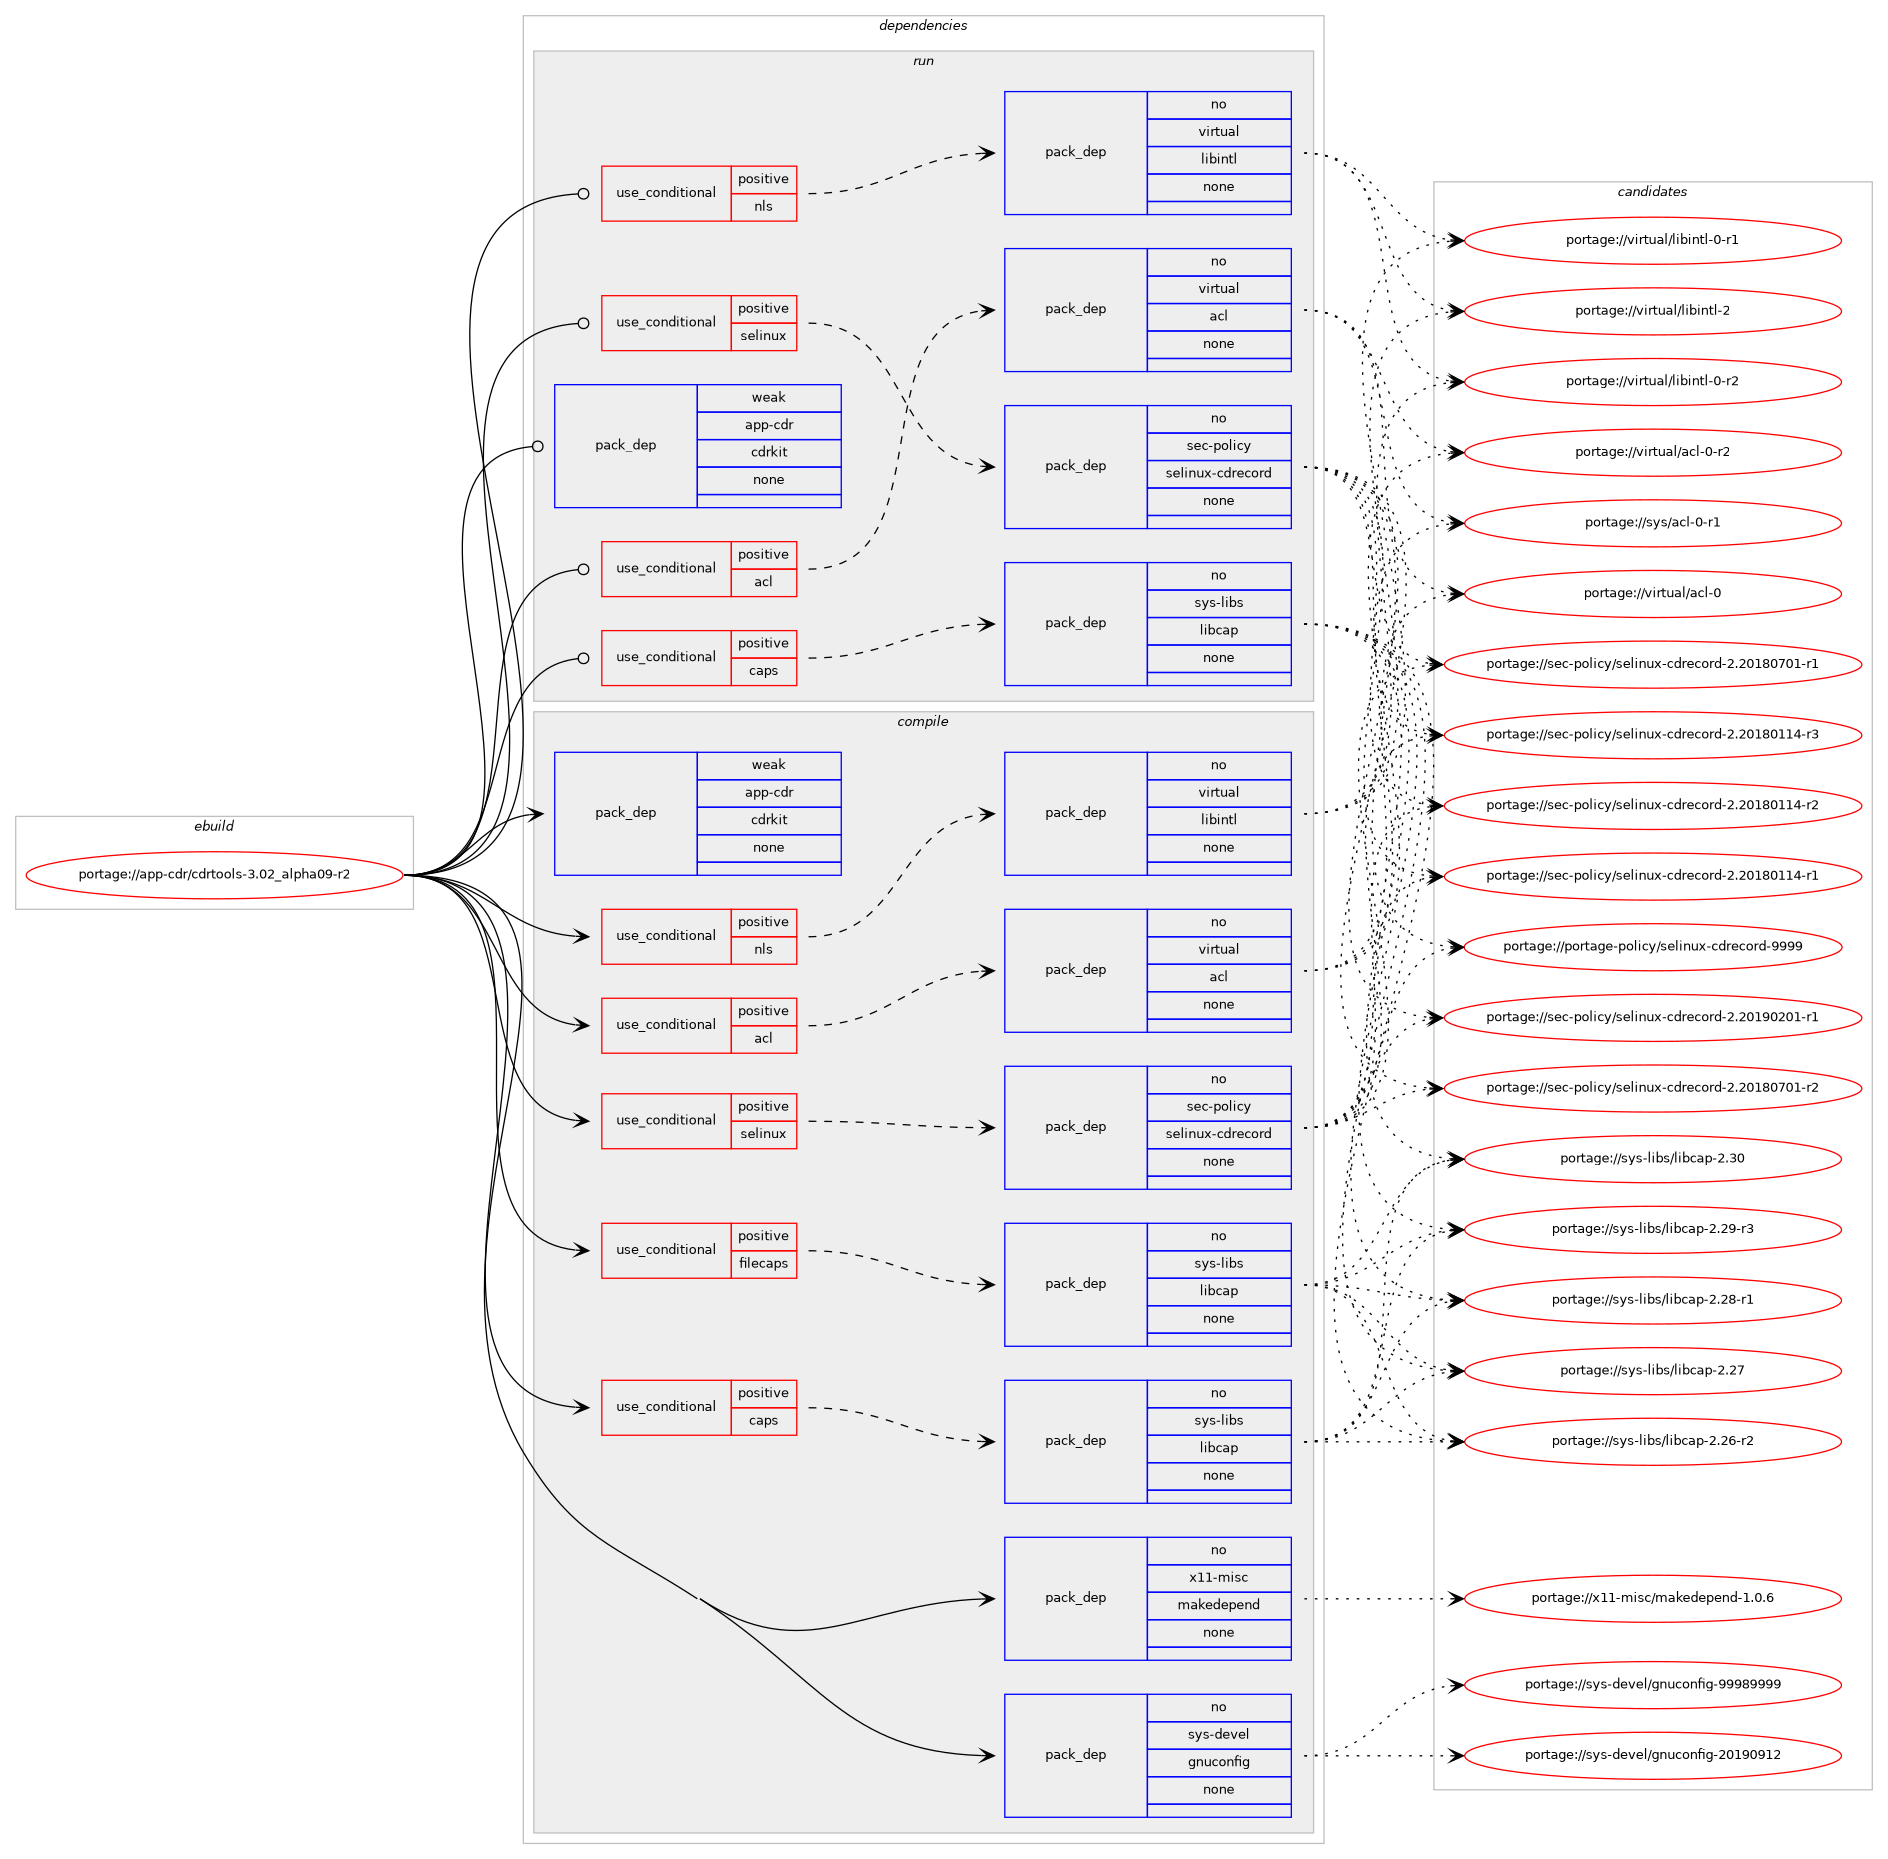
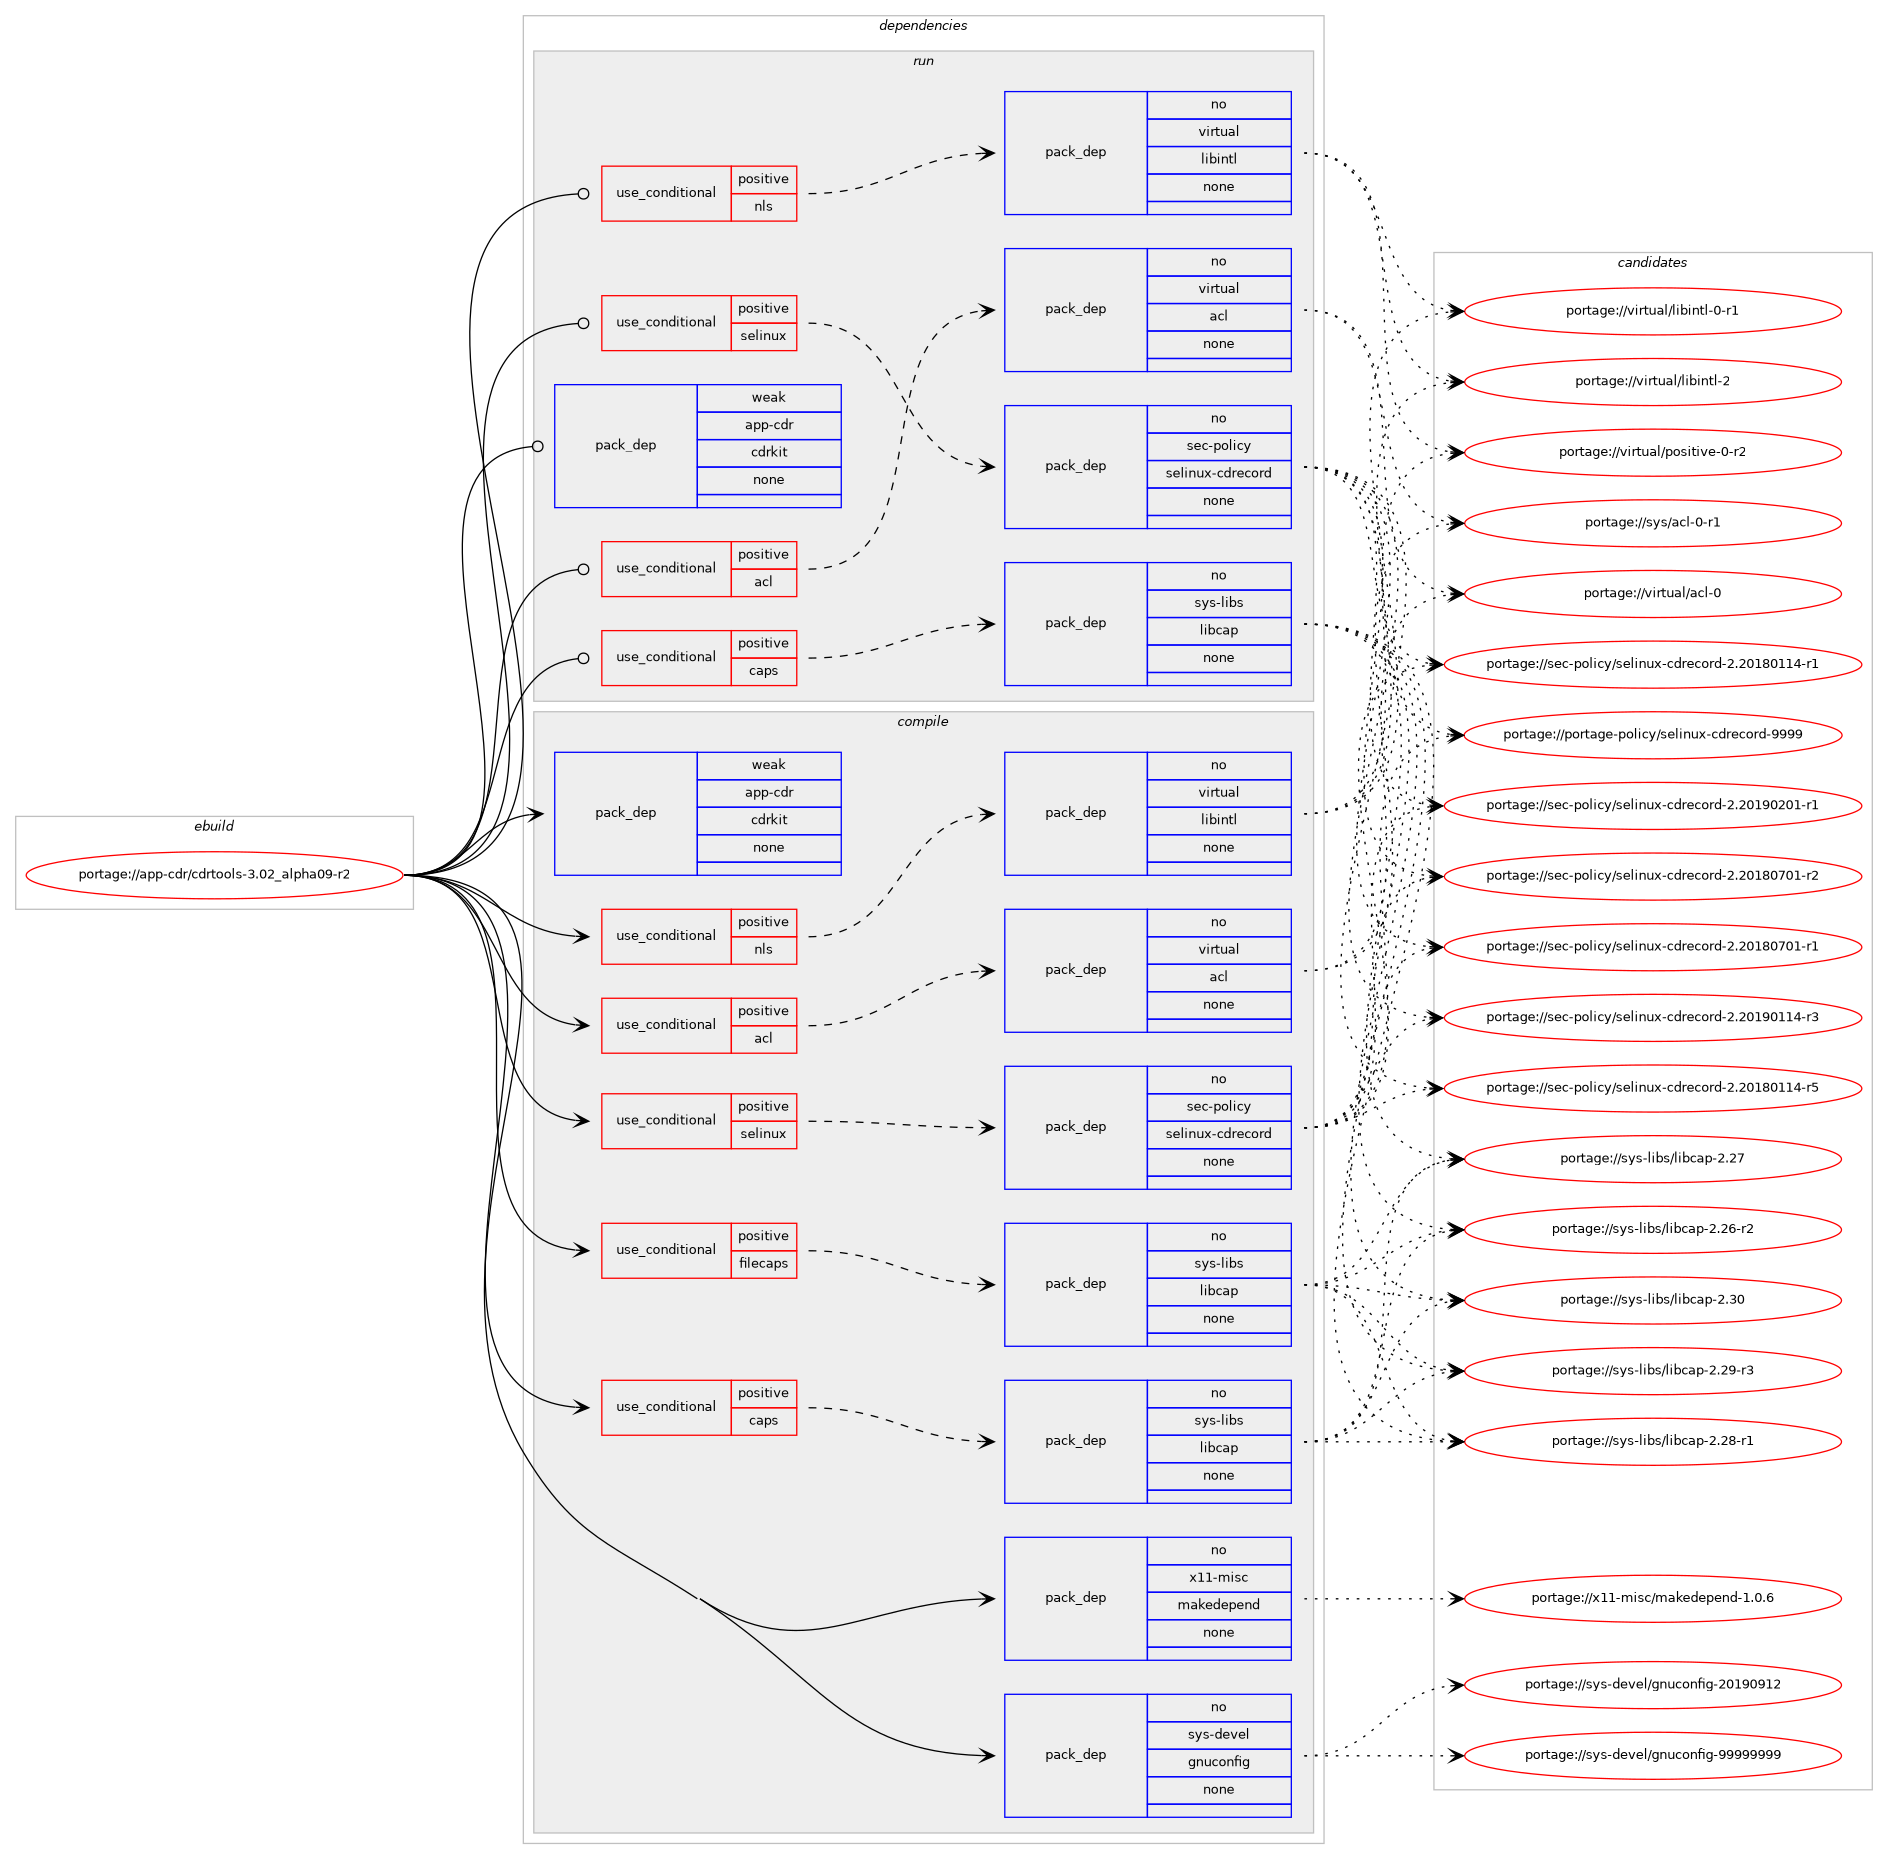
(1653, 382) -> (1653, 453)
(1653, 453) -> none
(1653, 735) -> (1653, 1018)
(1653, 806) -> (1653, 1089)
(1653, 1685) -> (1653, 1756)
